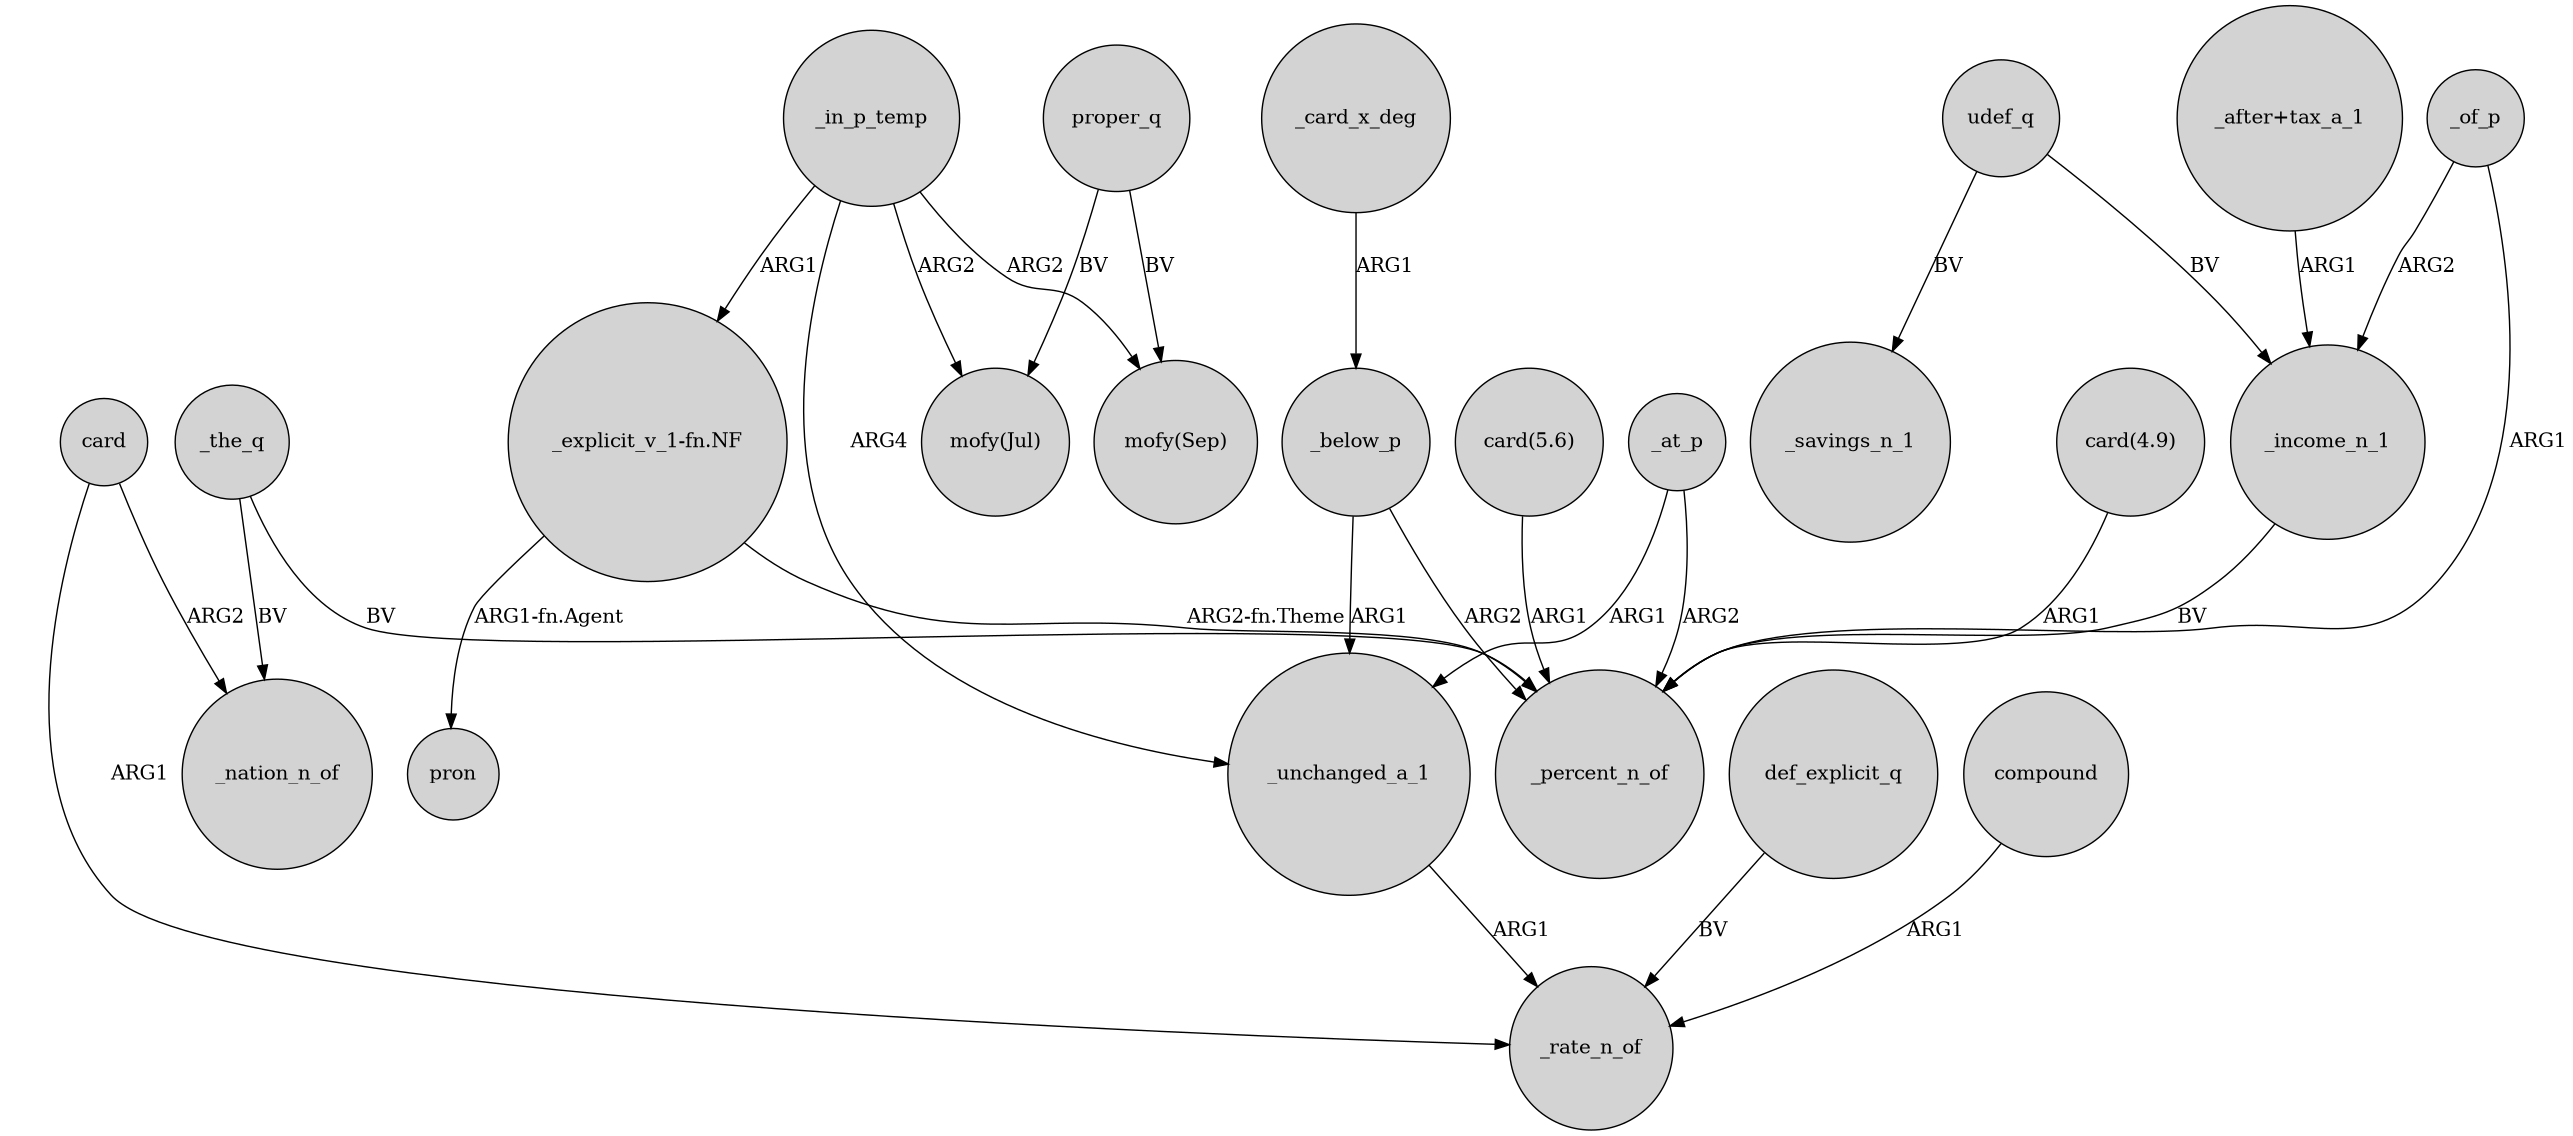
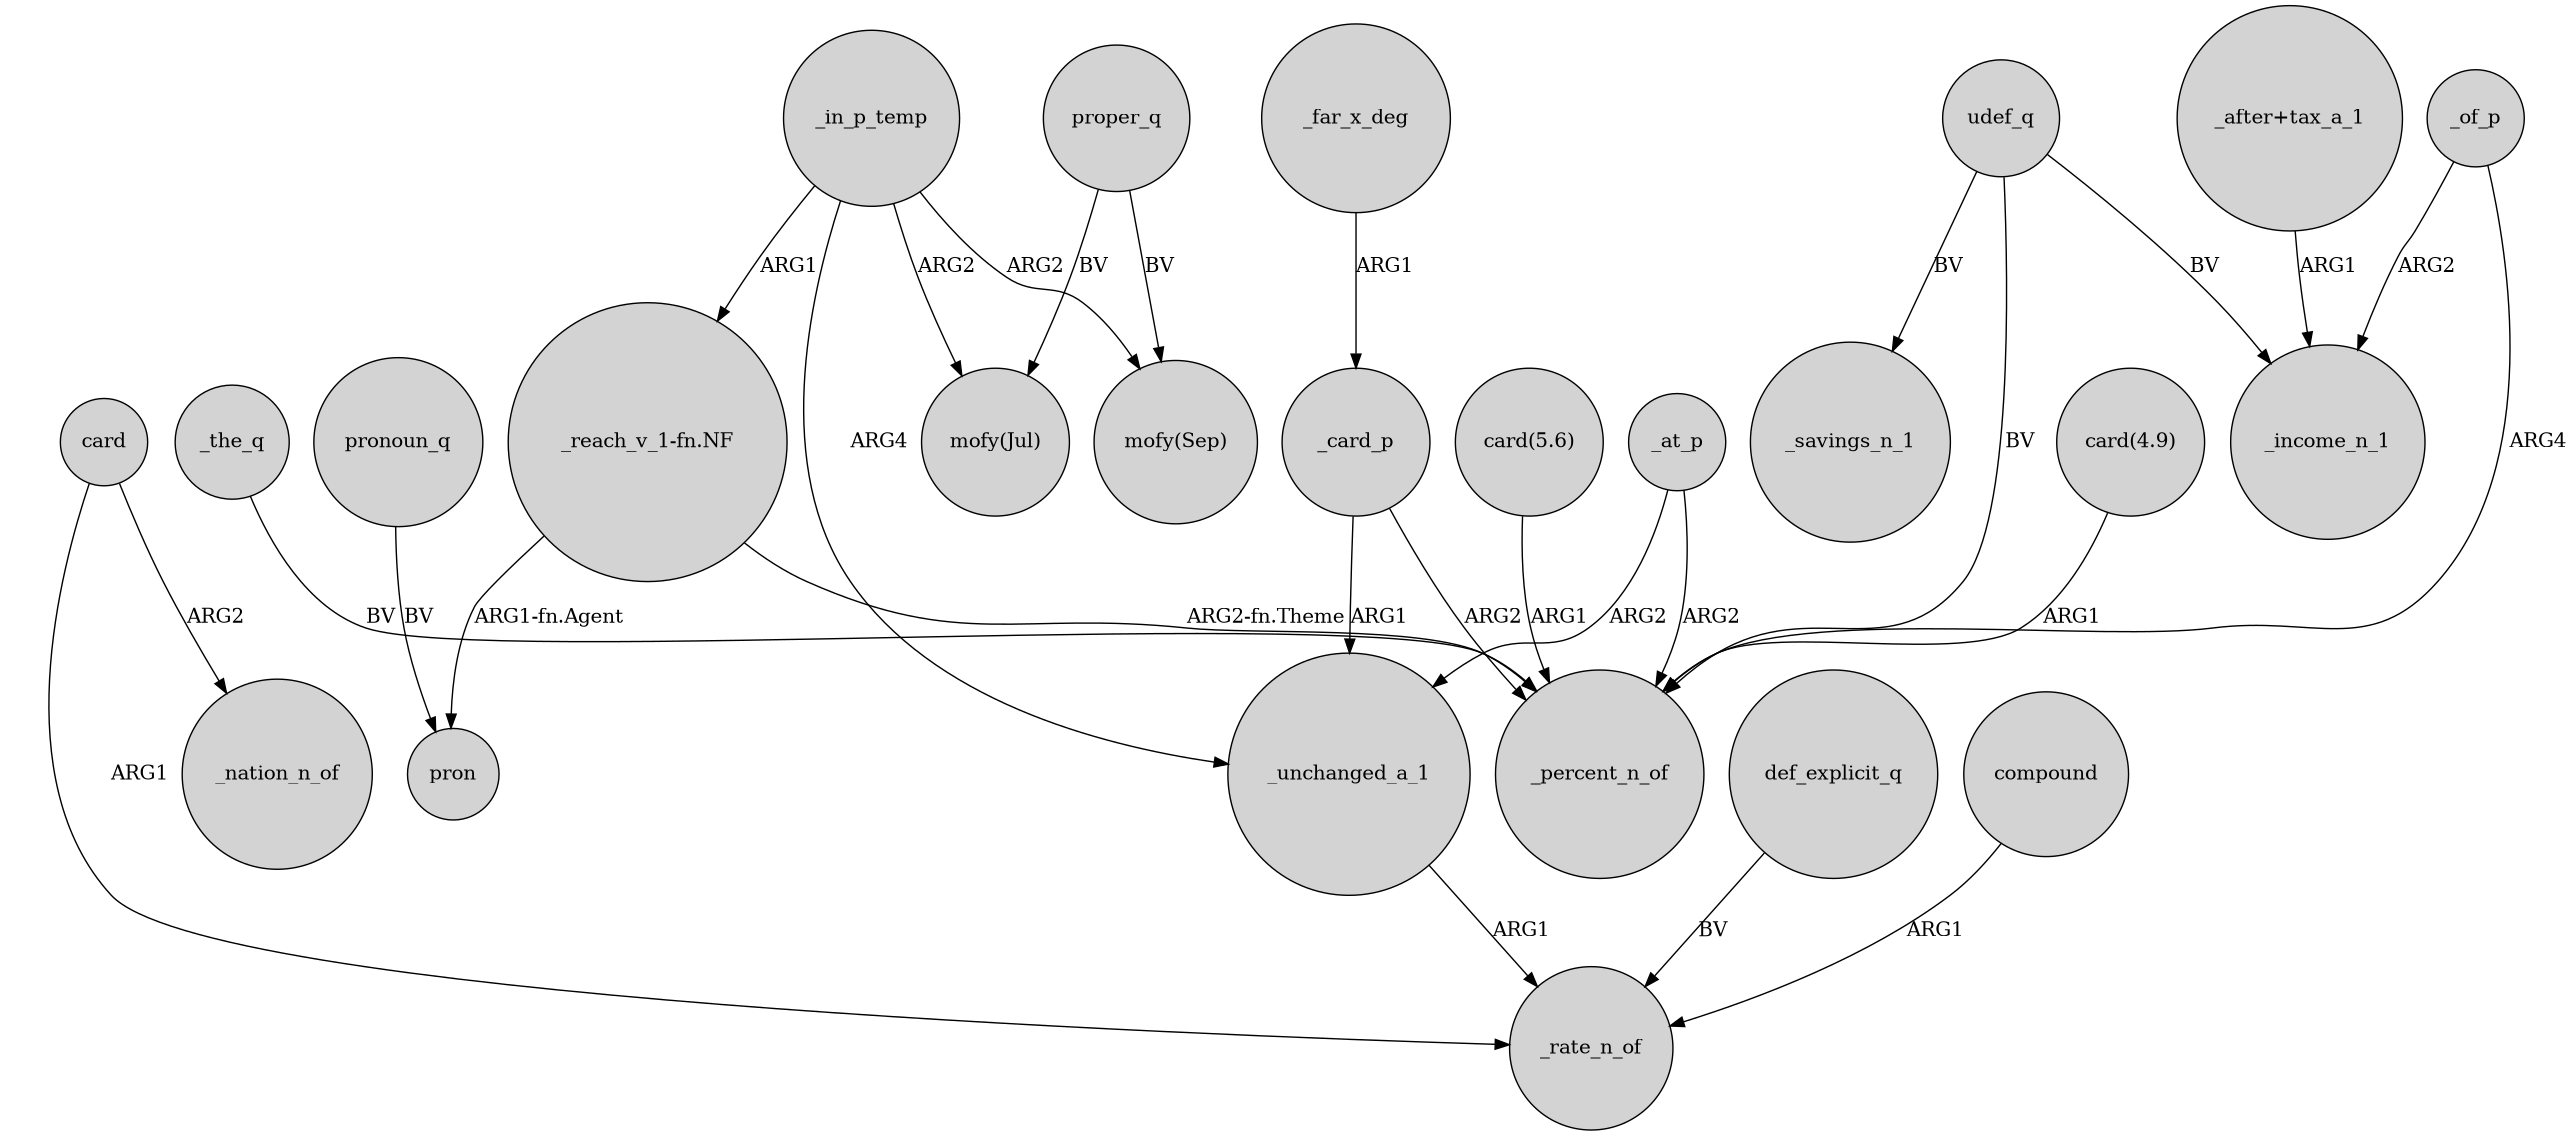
(1356, 118) -> (1356, 118)
none -> (398, 442)
(648, 442) -> (648, 442)
(1356, 442) -> (1356, 442)
(2538, 442) -> (2538, 442)
(251, 582) -> none
(1638, 617) -> (1638, 617)
(2131, 622) -> (1983, 538)
